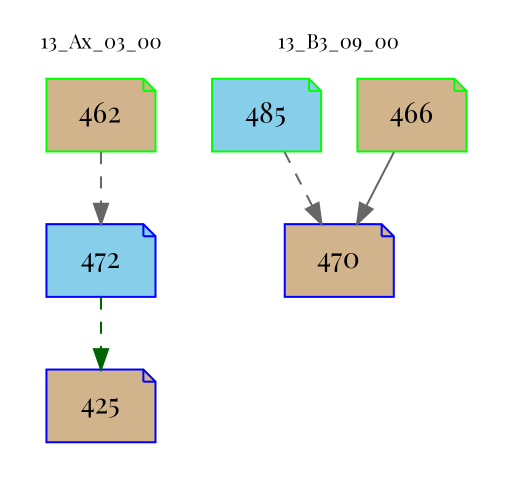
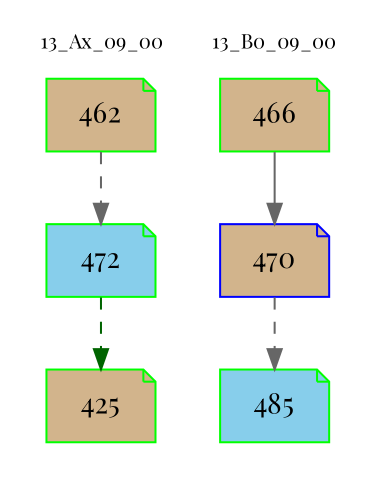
(102, 43) -> (102, 43)
(339, 43) -> (275, 43)
(298, 179) -> (275, 323)
(101, 261) -> (101, 261)
(101, 406) -> (101, 406)
